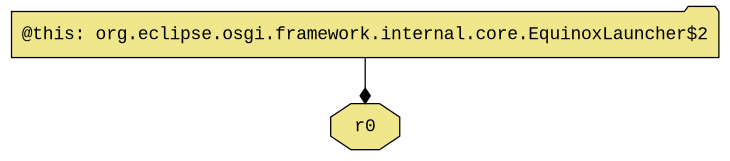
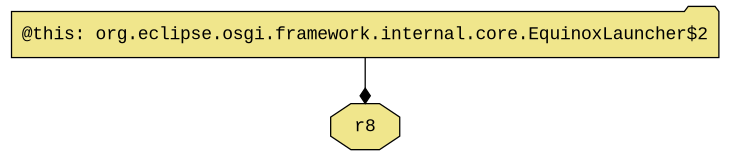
(365, 127) -> (365, 127)
